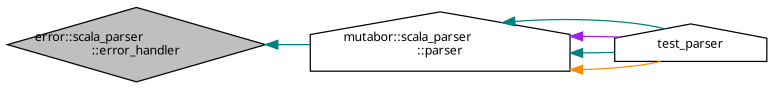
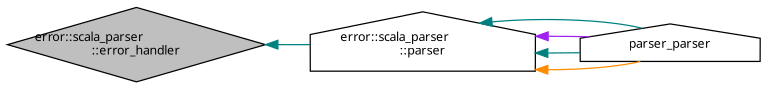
(440, 45) -> (423, 45)
(691, 45) -> (670, 45)
